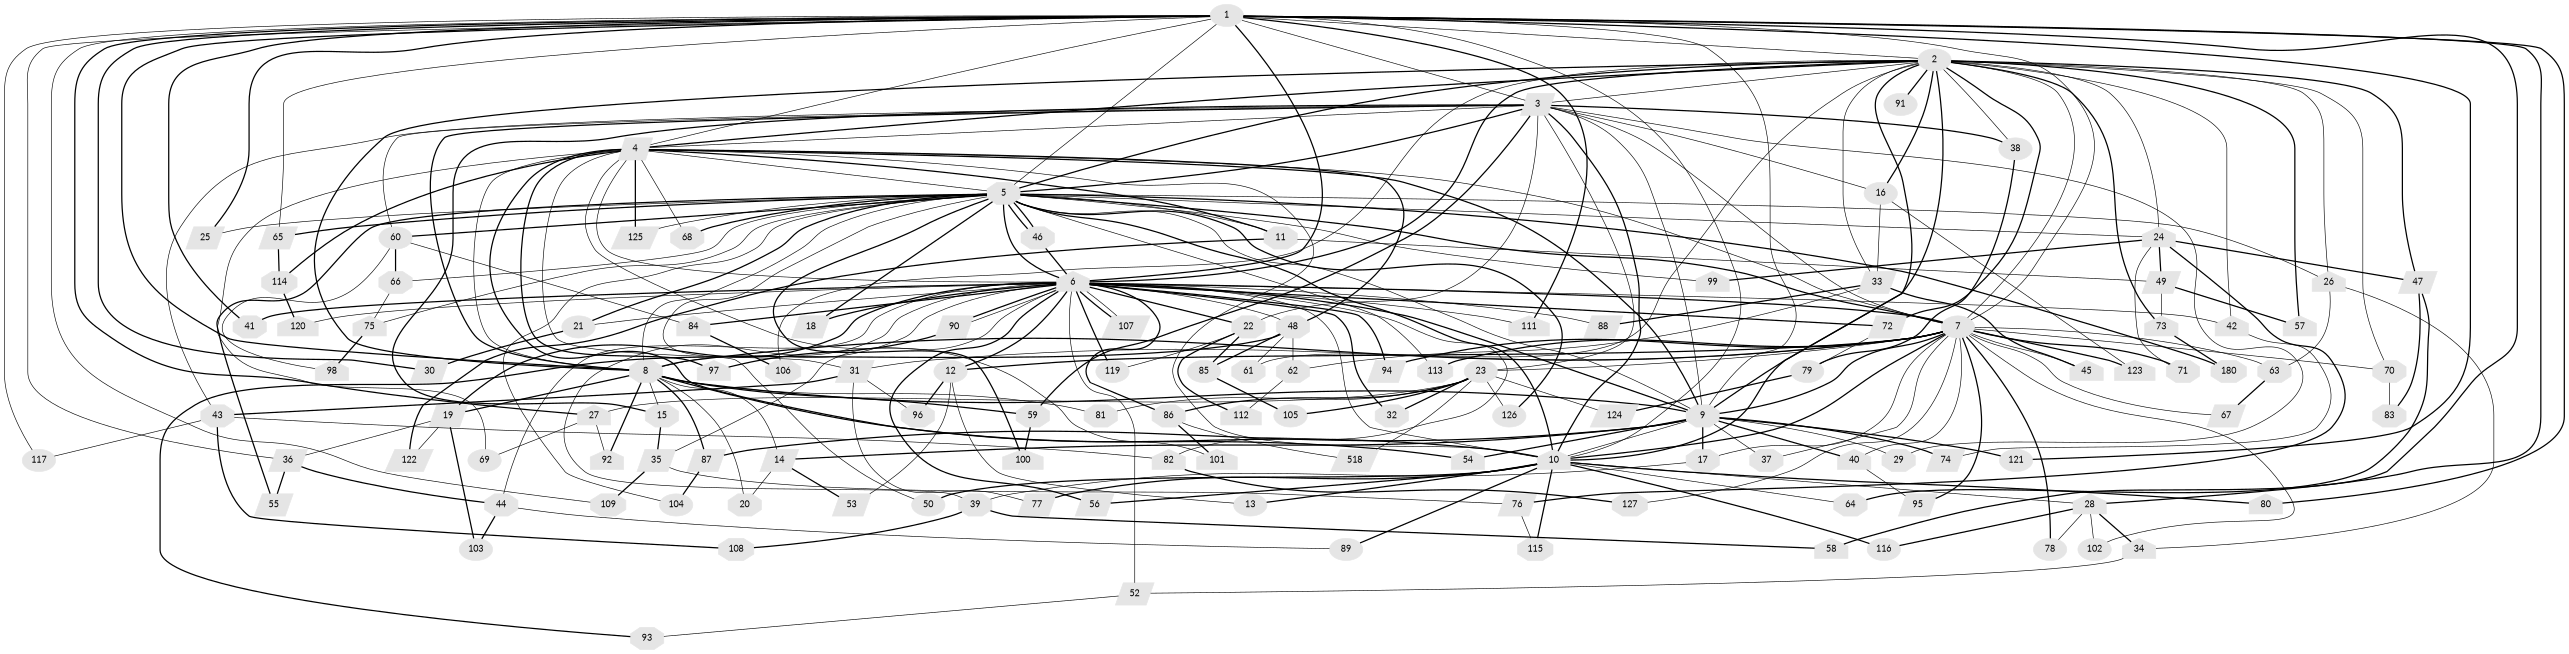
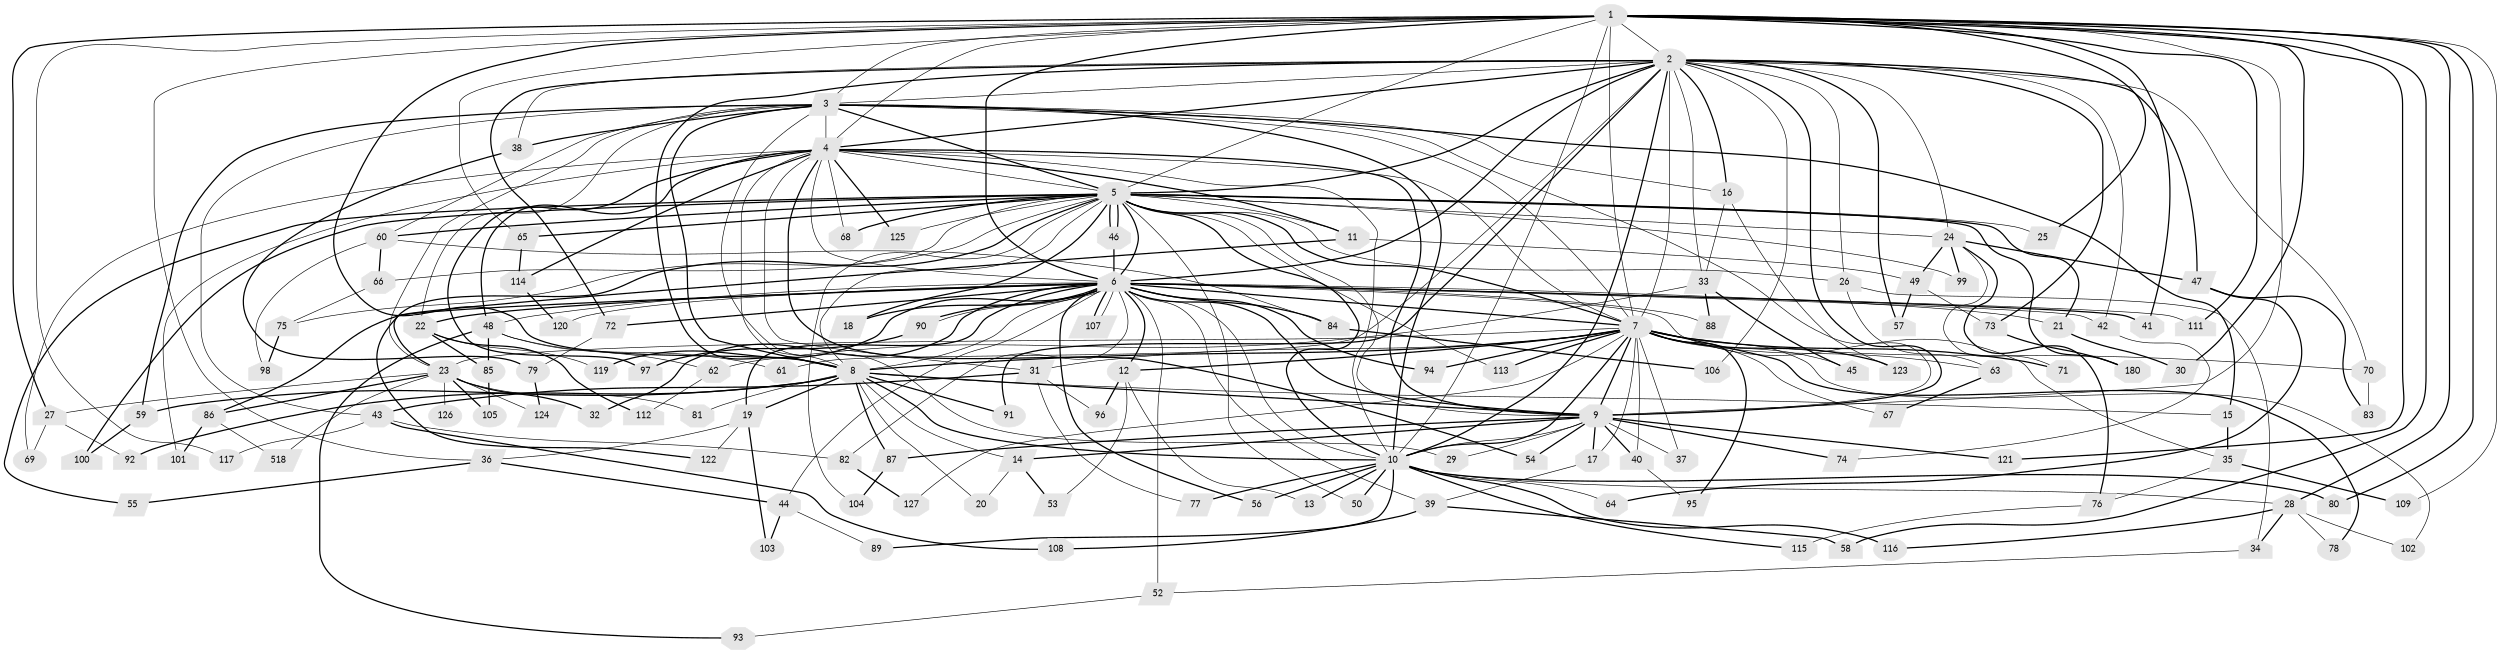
(1356, 270) -> (640, 278)
none -> (941, 396)
